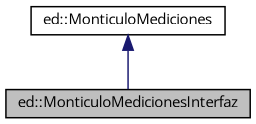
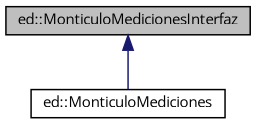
(128, 70) -> (128, 70)
